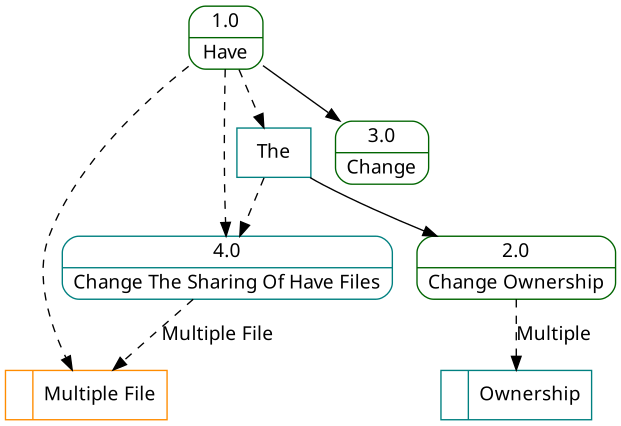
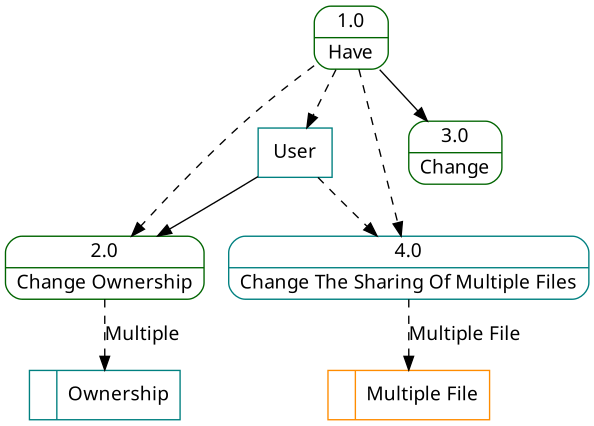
(274, 153) -> (295, 153)
(71, 193) -> (223, 141)
(227, 283) -> (409, 283)
